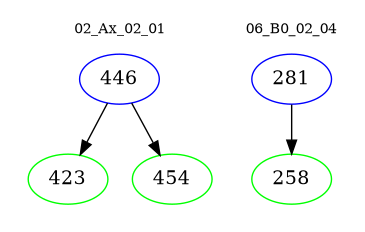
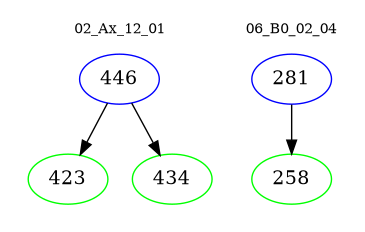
(120, 30) -> (120, 30)
(172, 179) -> (172, 179)
